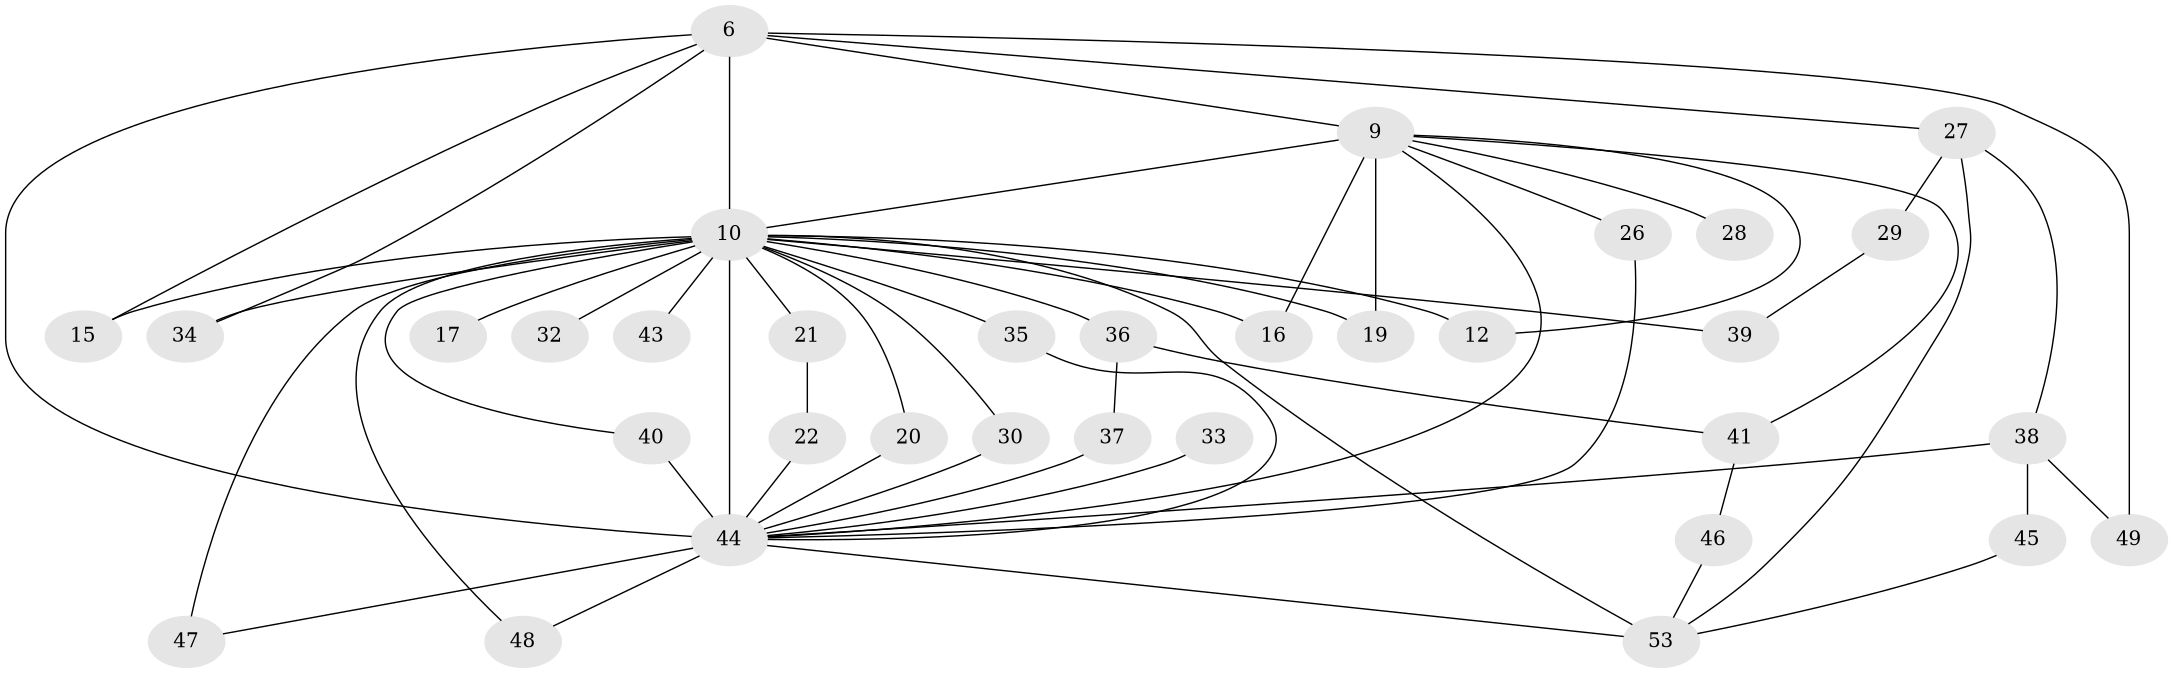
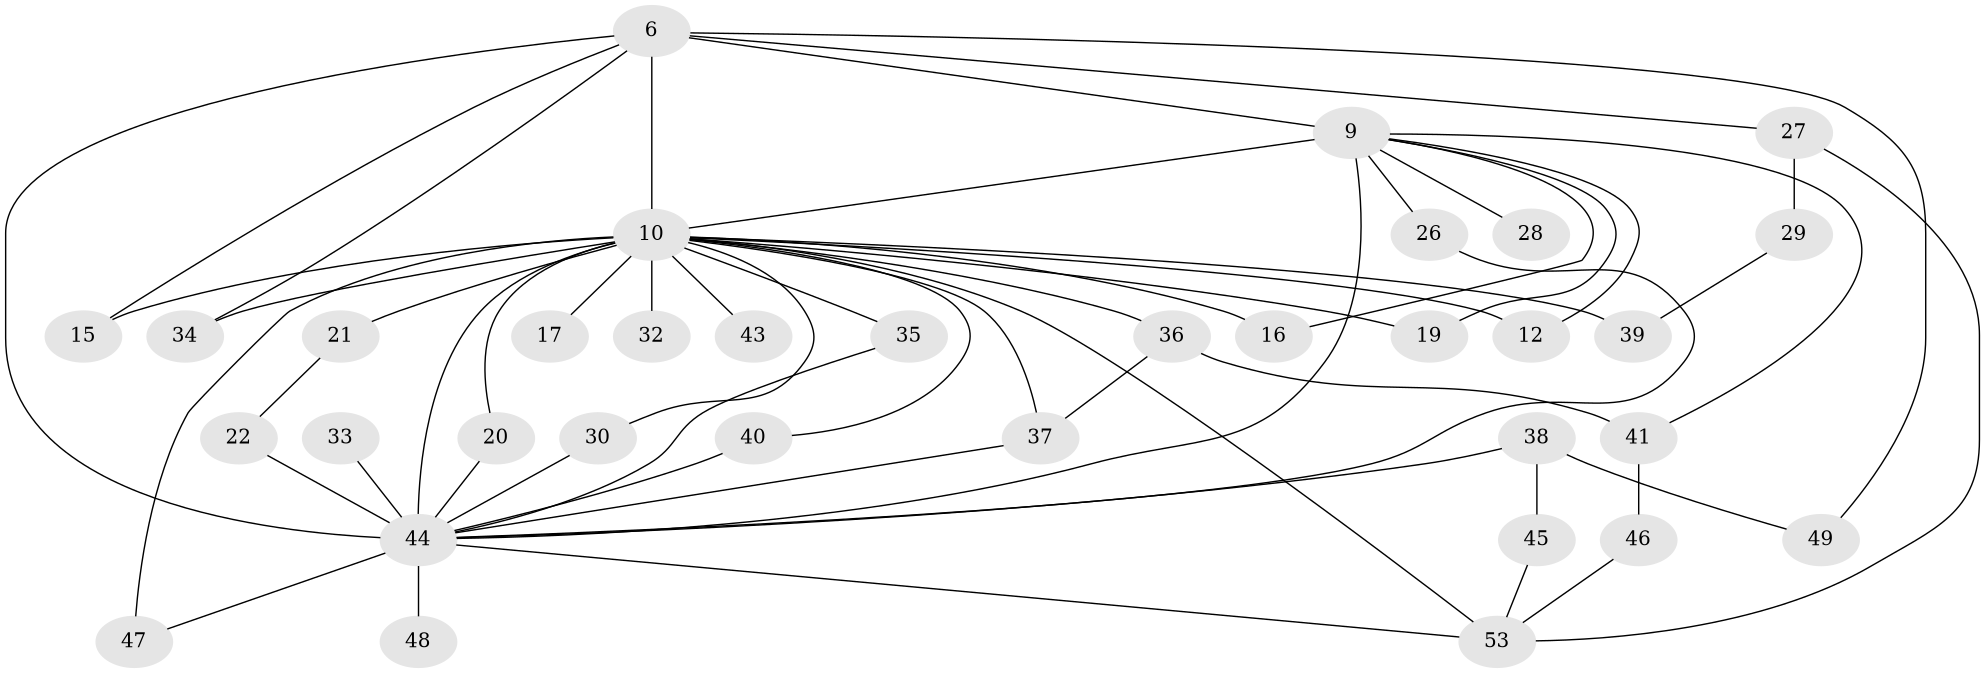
(2056, 270) -> none
(372, 328) -> (966, 301)
